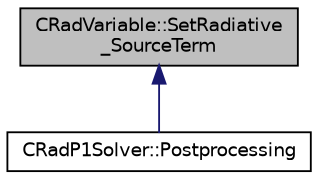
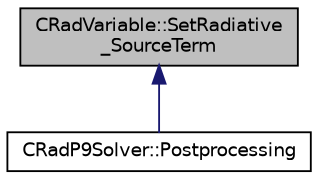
(159, 152) -> (159, 152)
